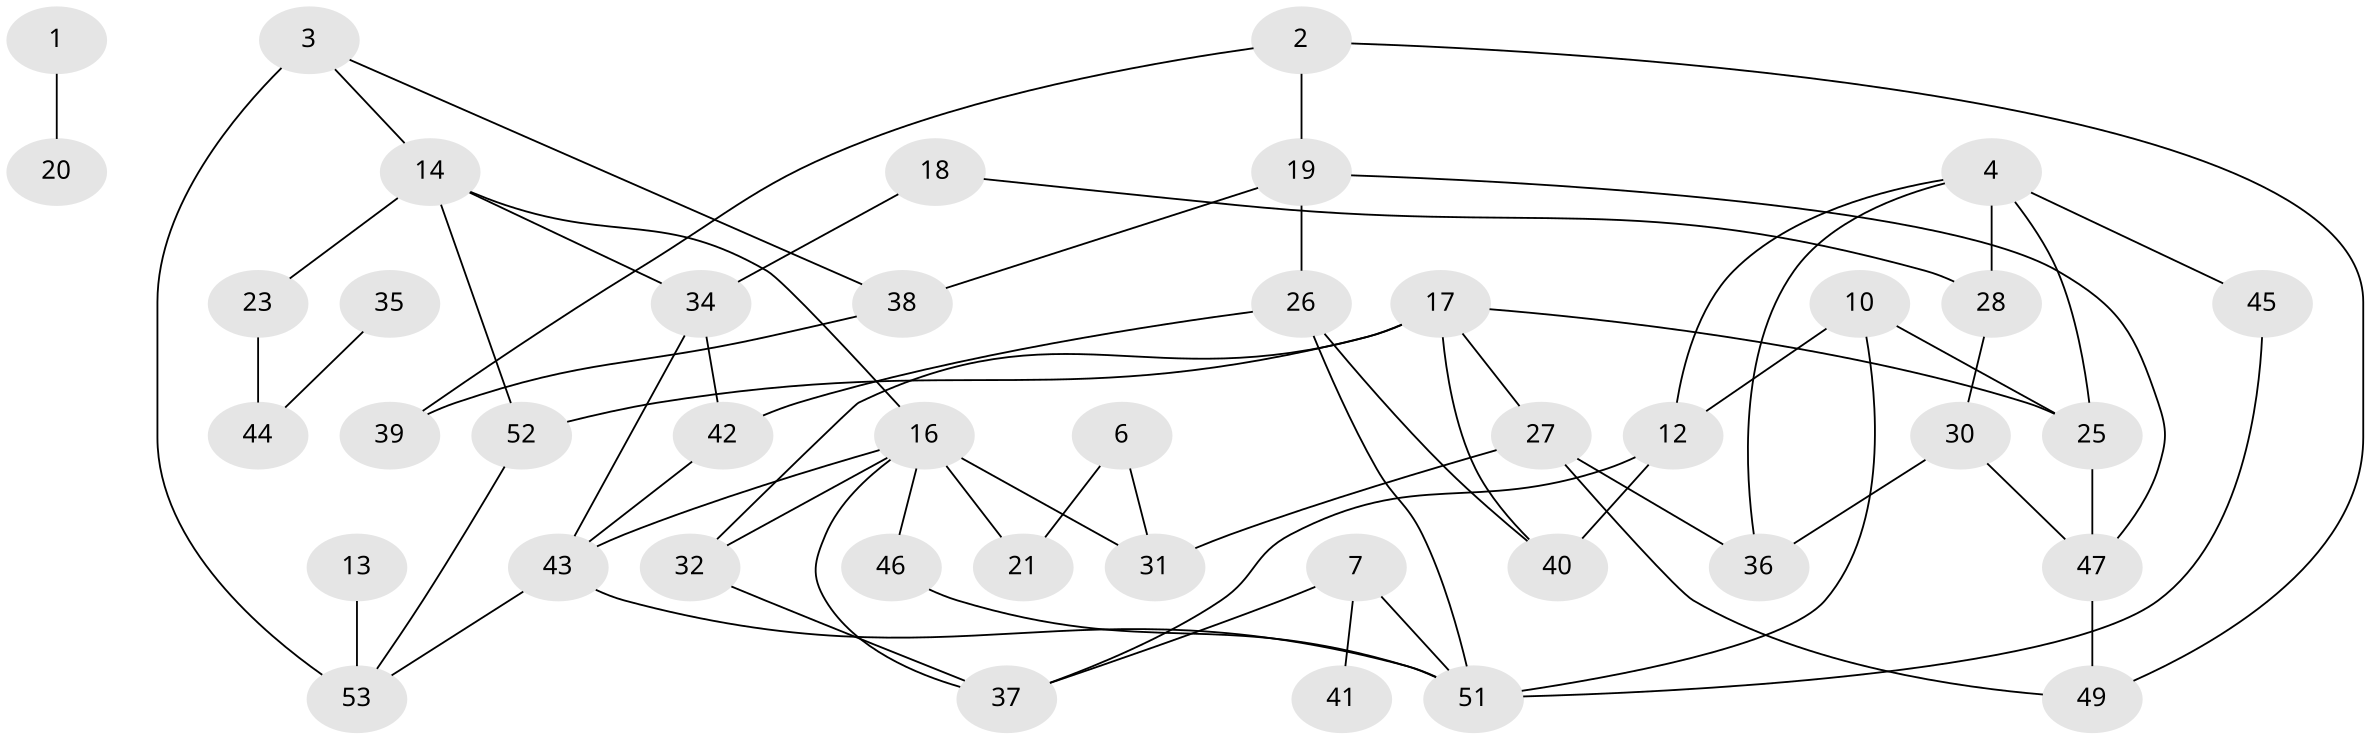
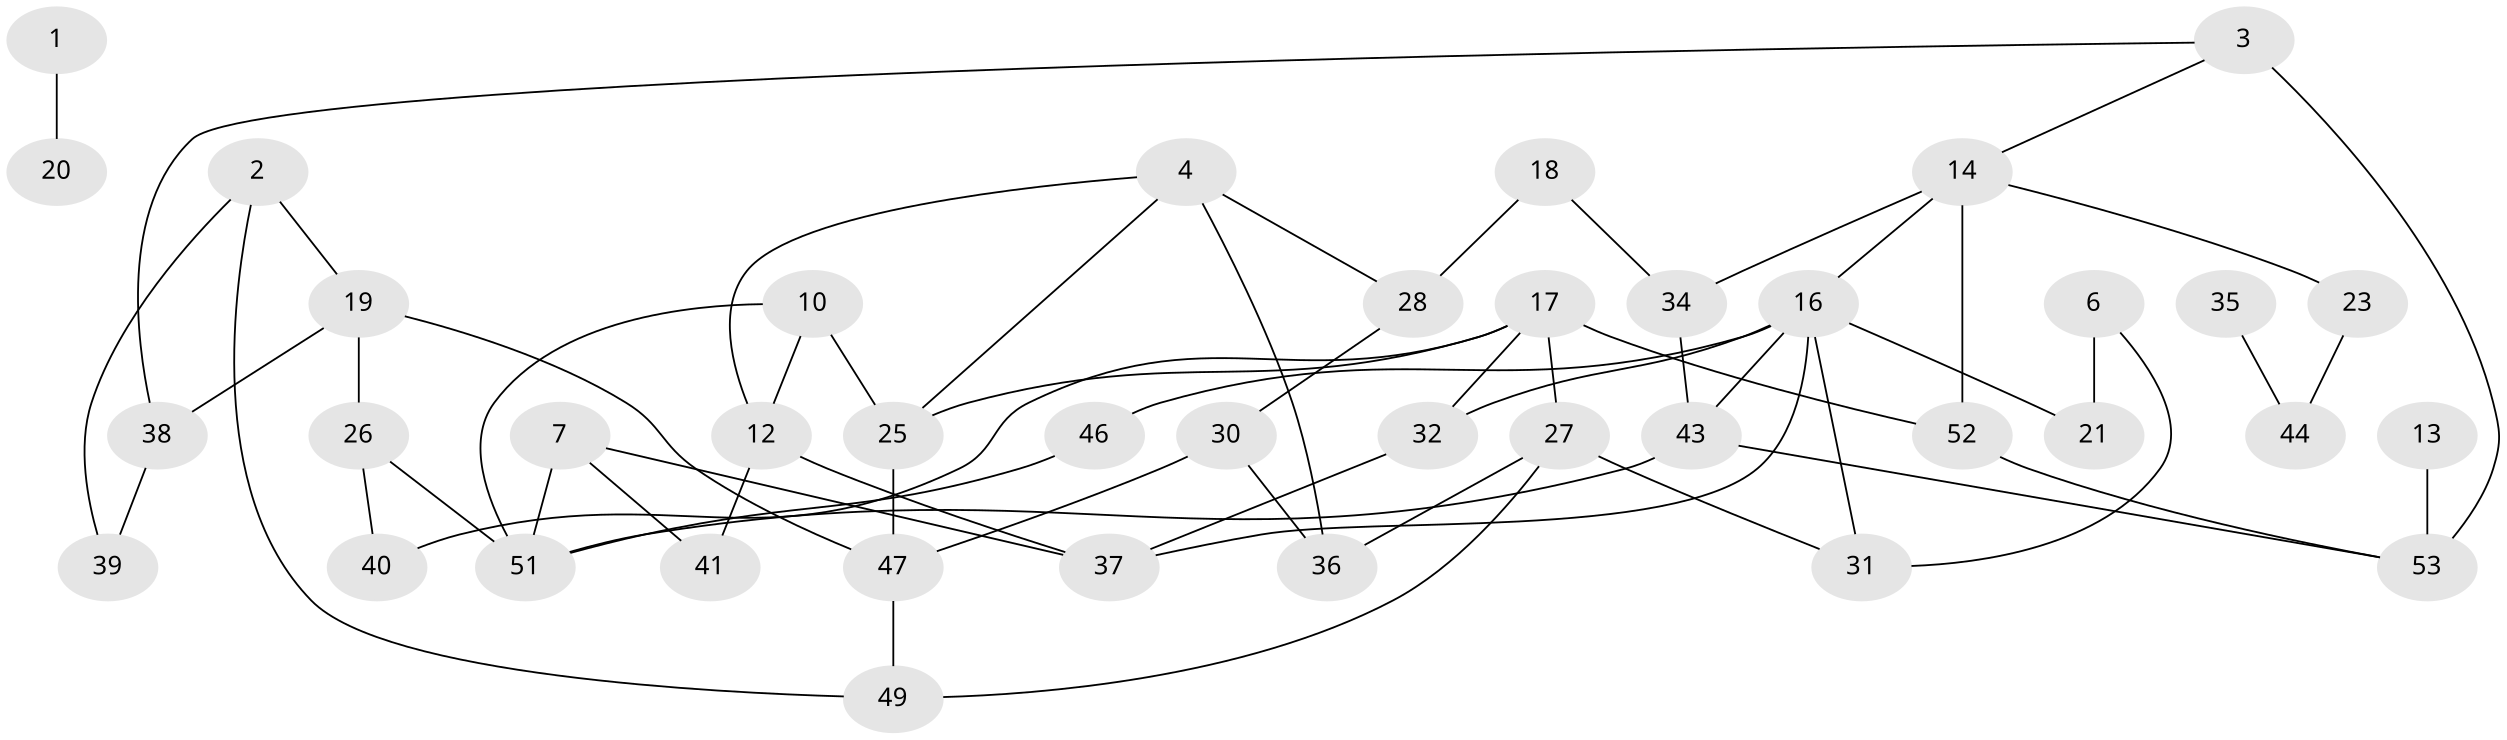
(2263, 304) -> none
(723, 436) -> none
(1615, 502) -> (736, 502)
